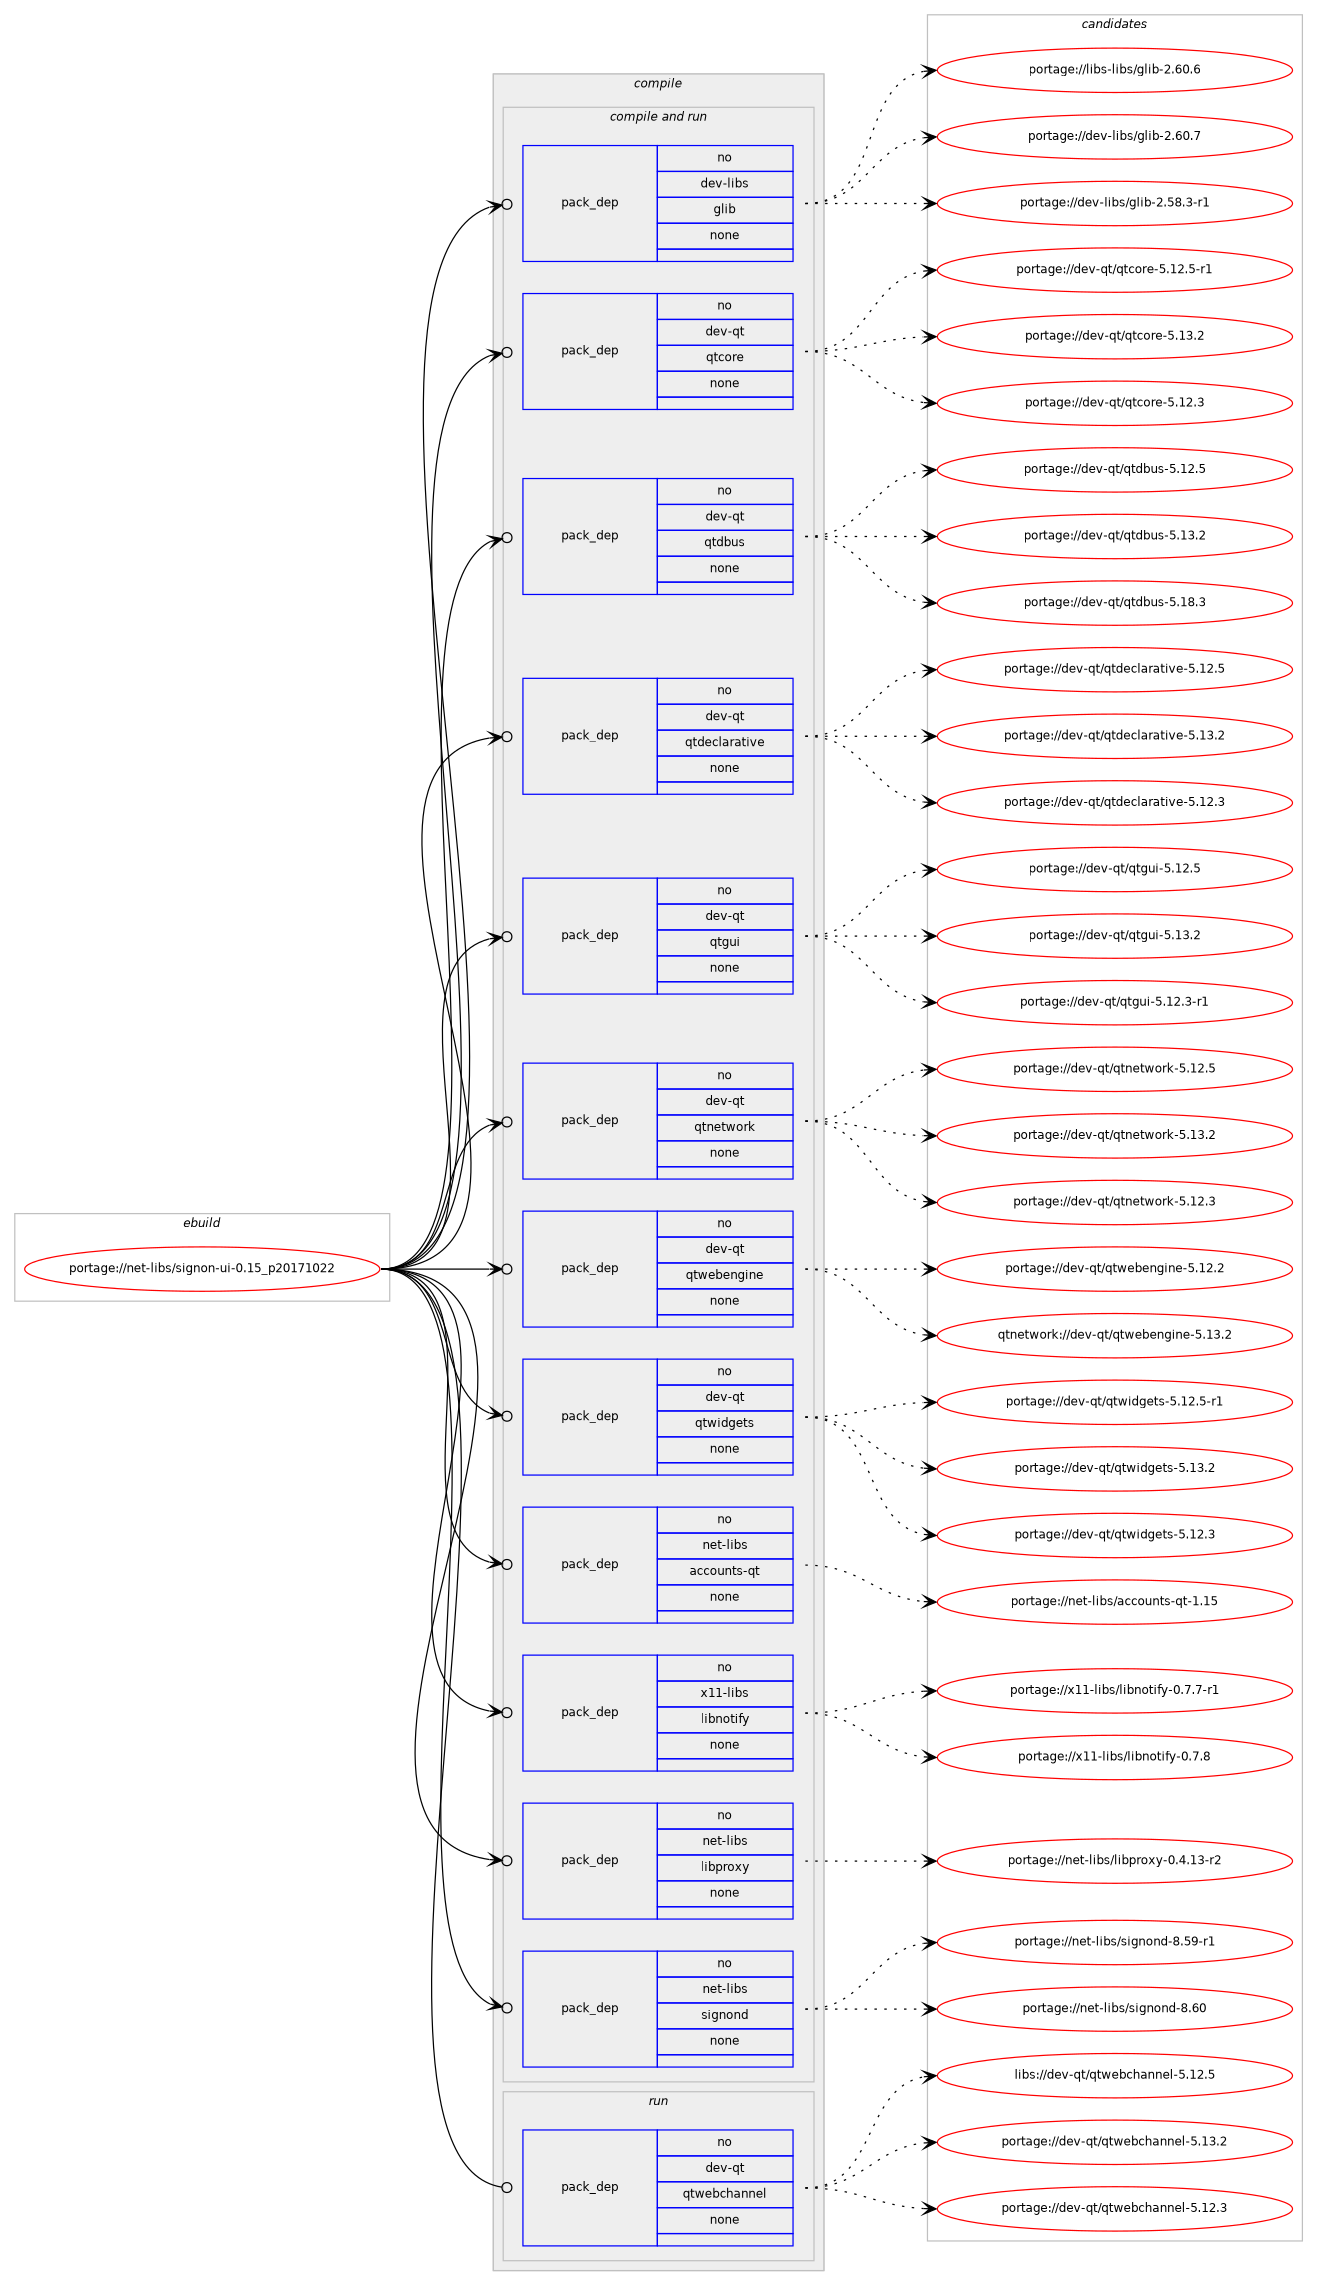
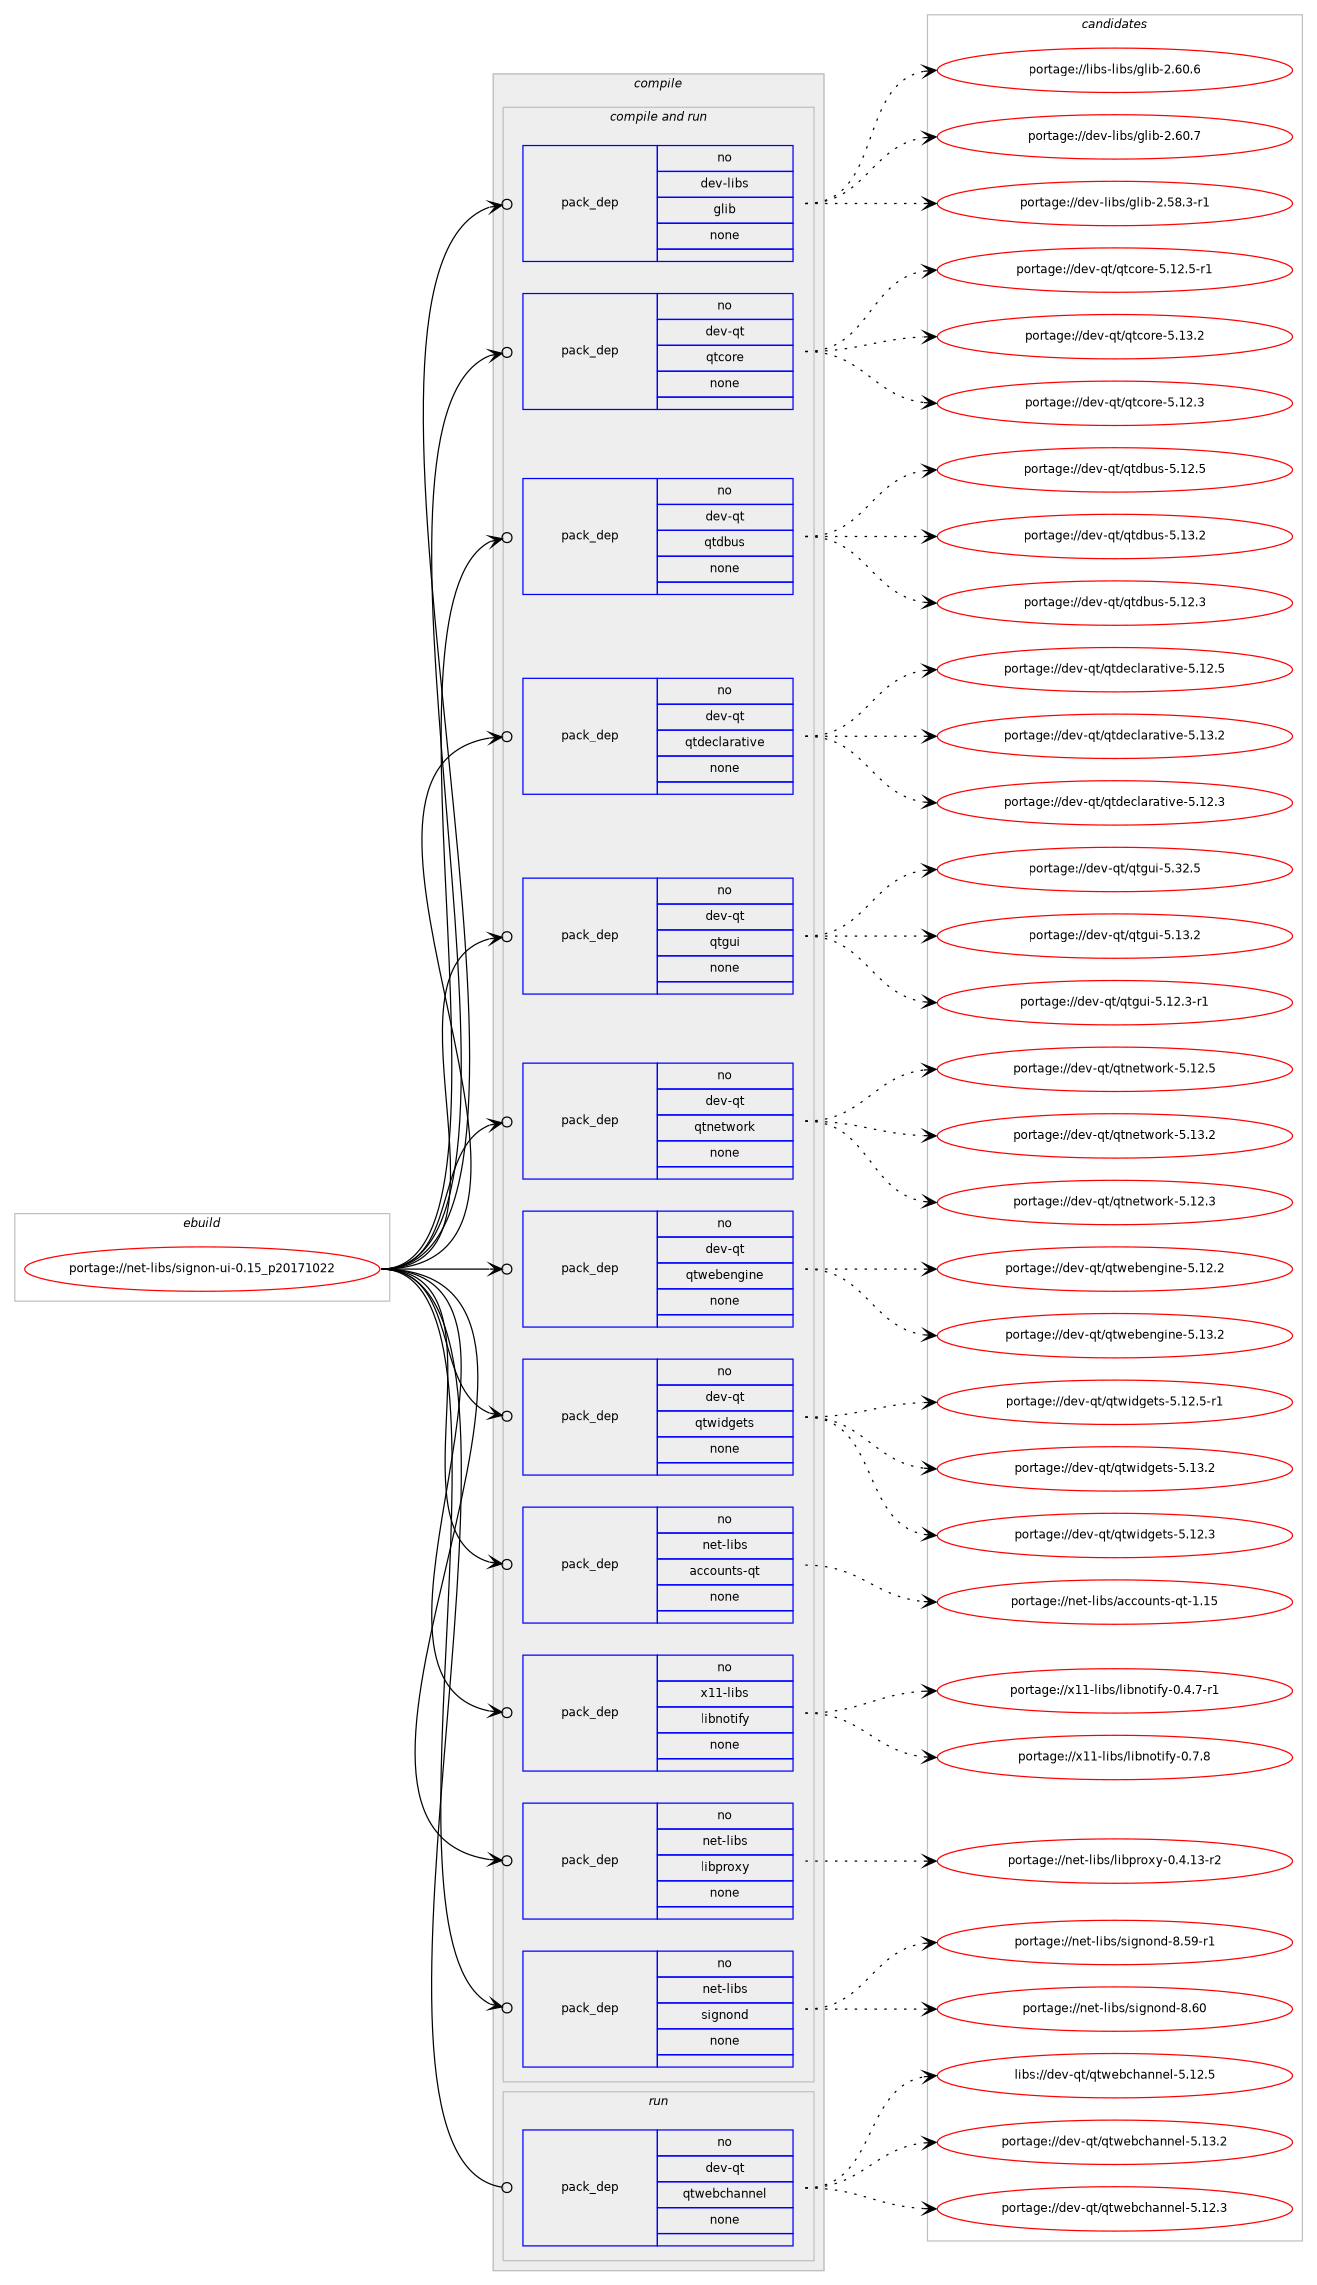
(1115, 603) -> (1115, 603)
(1115, 870) -> (1115, 870)
(1115, 1336) -> (1115, 1336)
(1115, 1691) -> (1115, 1691)
